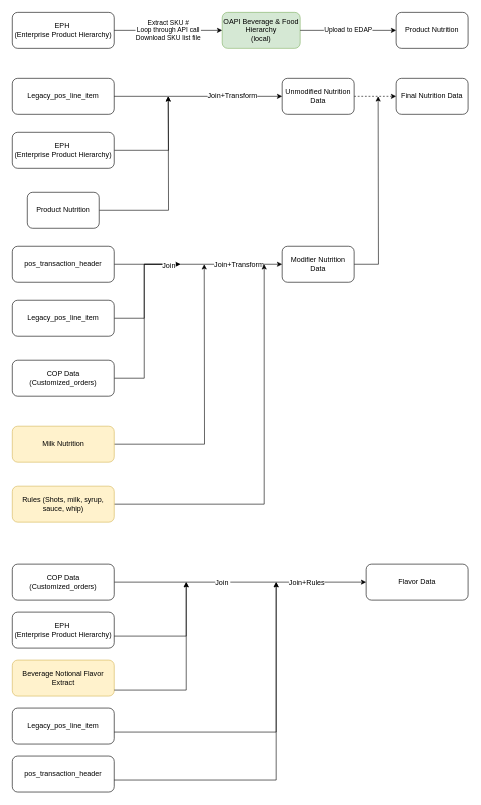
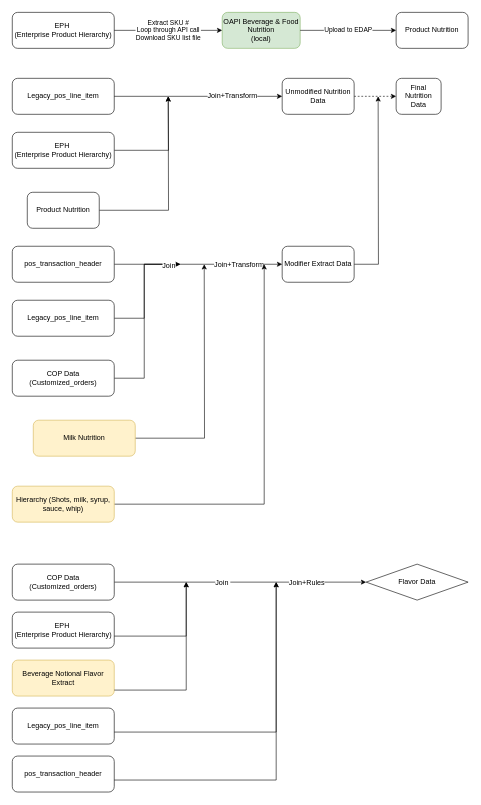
(261, 30) -> (261, 30)
(432, 96) -> (419, 96)
(318, 264) -> (318, 264)
(63, 444) -> (84, 438)
(63, 504) -> (63, 504)
(417, 582) -> (417, 582)
